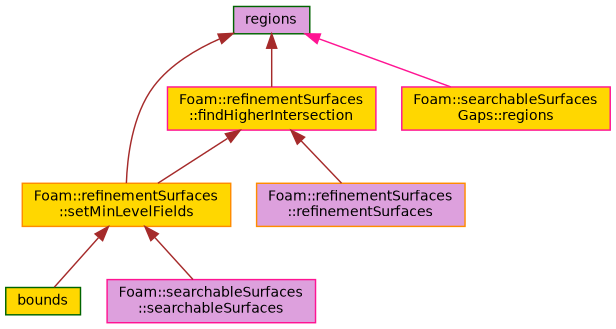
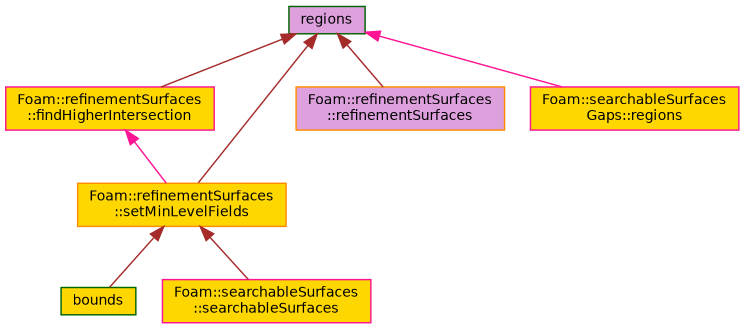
(193, 161) -> (150, 162)
(321, 162) -> (365, 66)
(211, 301) -> (267, 301)
